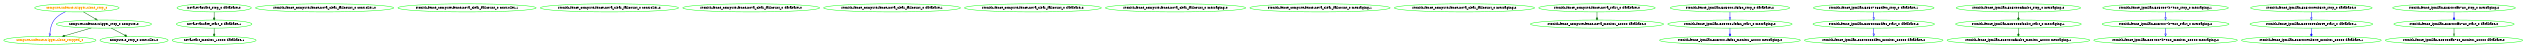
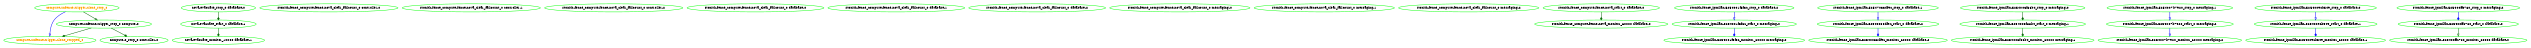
(1874, 31) -> (1878, 31)
(214, 40) -> (218, 40)
